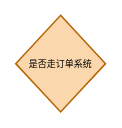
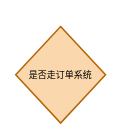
(60, 64) -> (60, 75)
